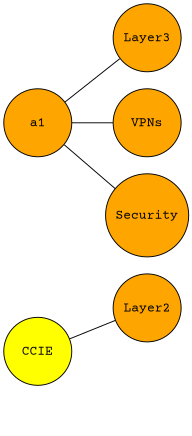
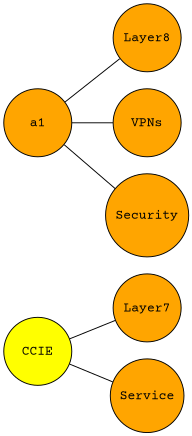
(147, 38) -> (147, 38)
(147, 308) -> (147, 308)
none -> (147, 396)
